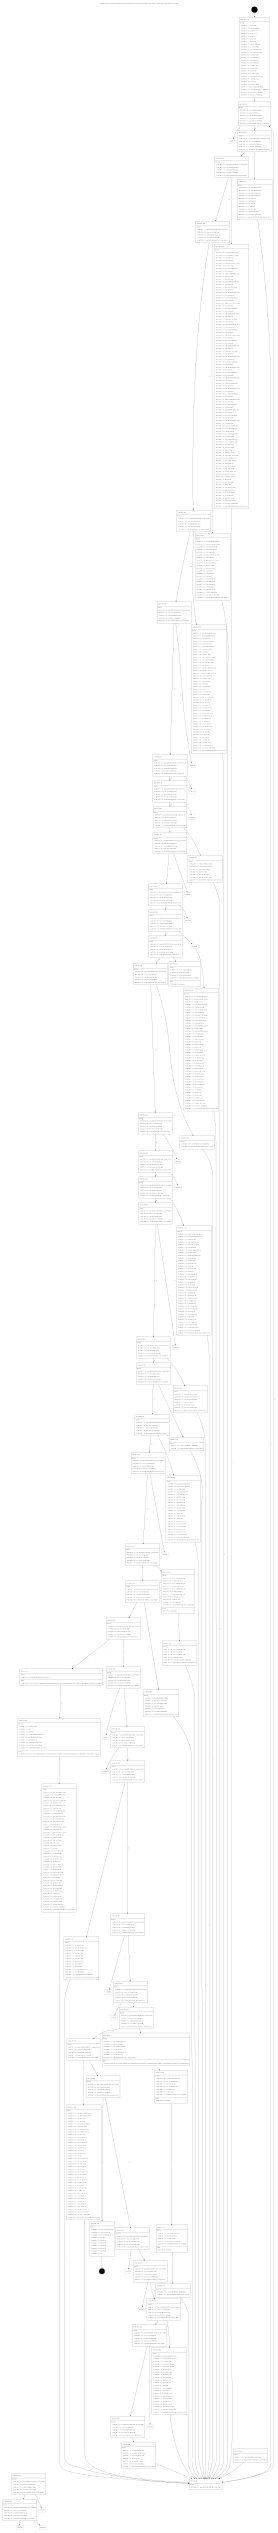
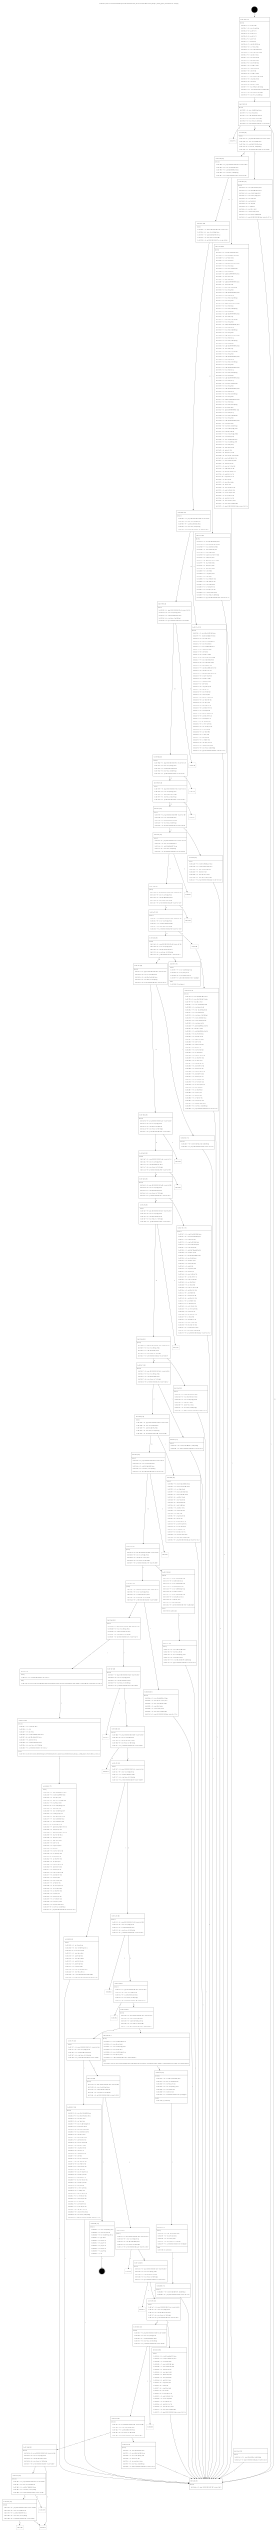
none -> (40, 2455)
